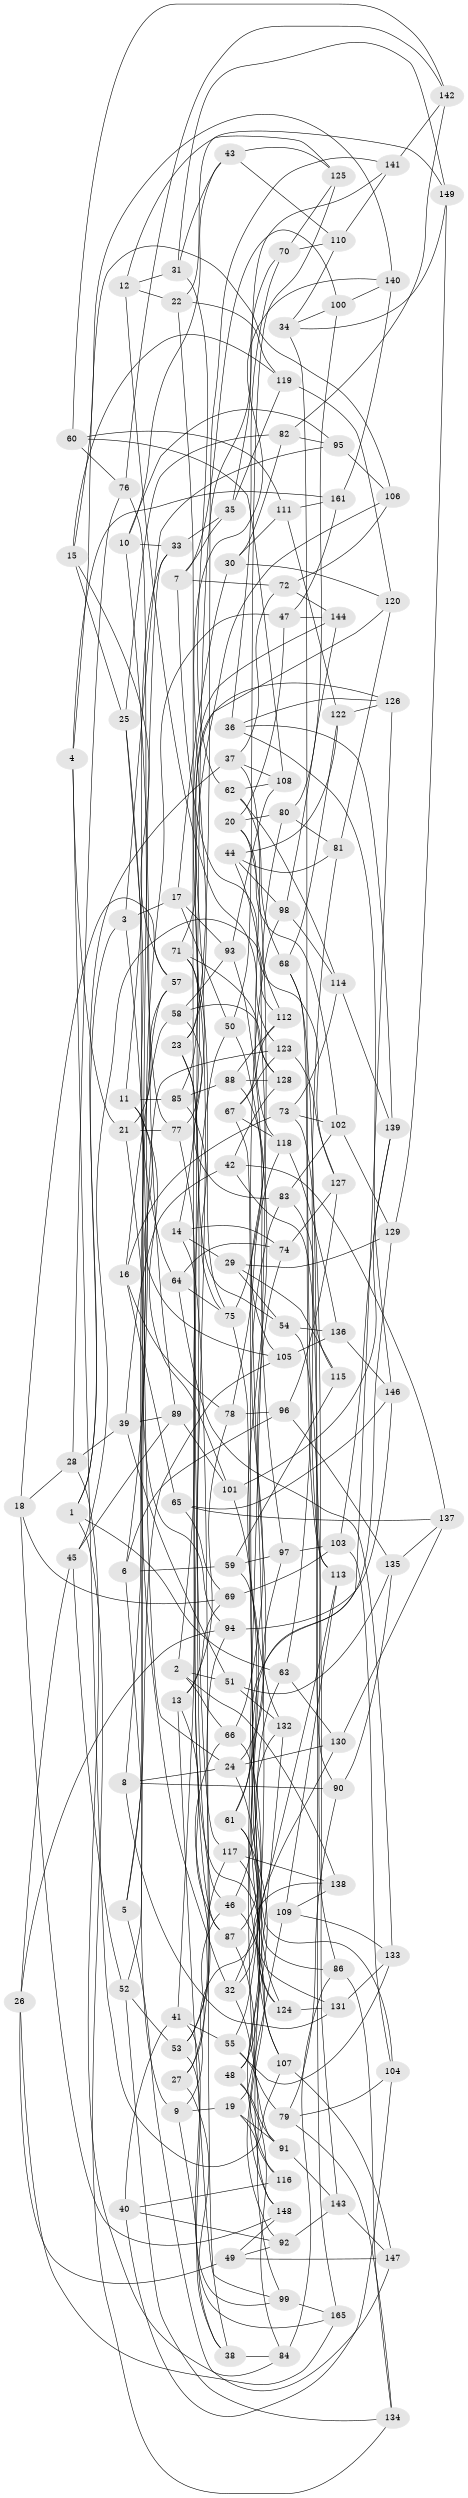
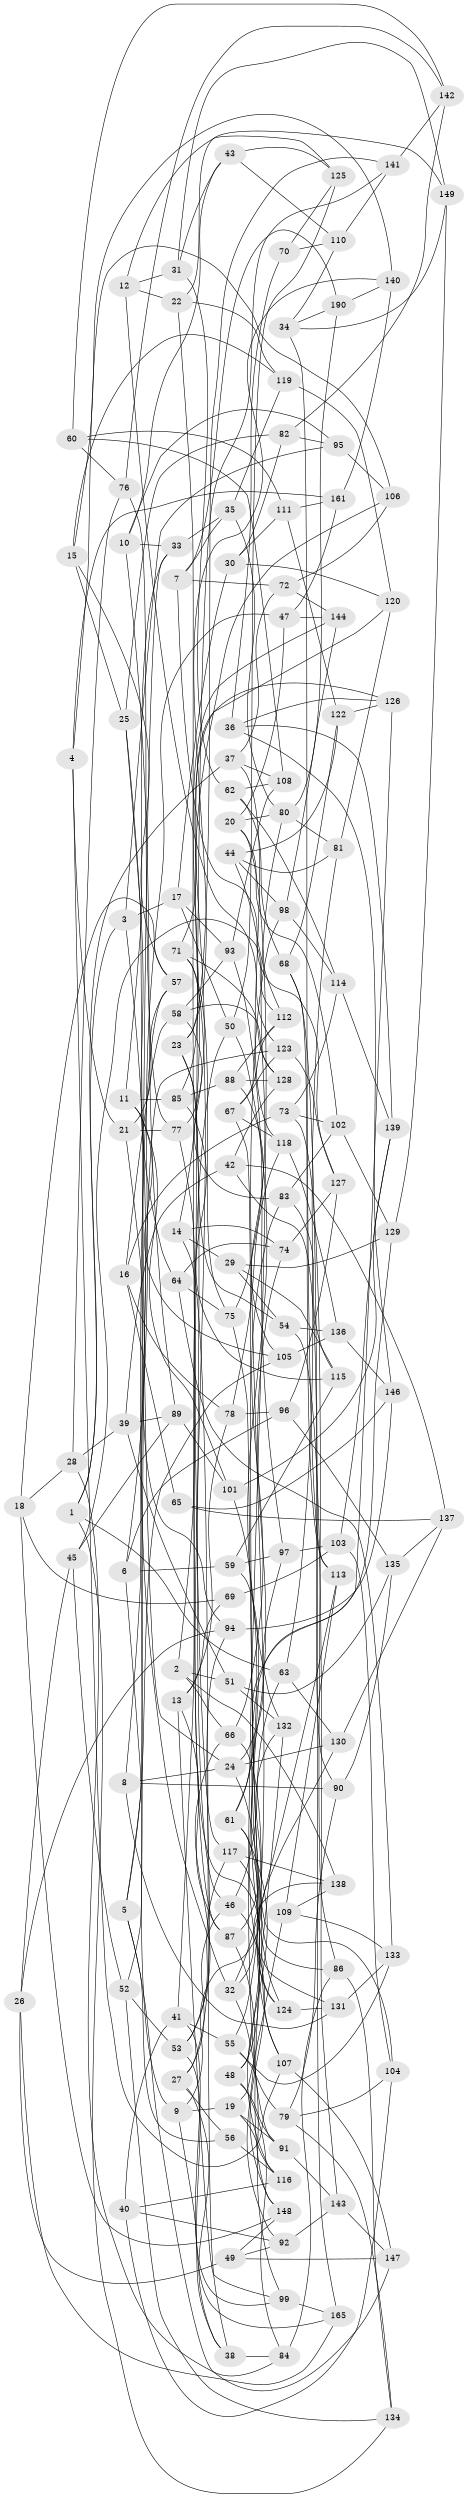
(339, 306) -> (339, 306)
(247, 421) -> (248, 700)
(204, 1208) -> (206, 1316)
(202, 1551) -> none
none -> (230, 2139)
